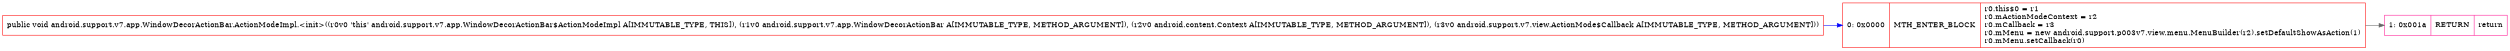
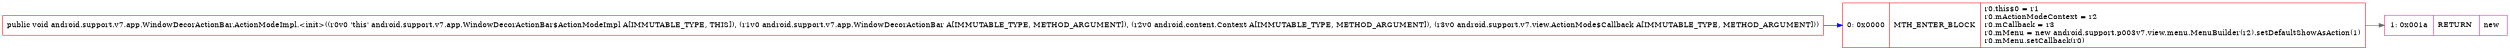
(2491, 25) -> (2492, 25)
